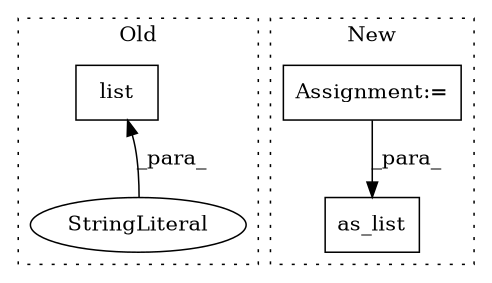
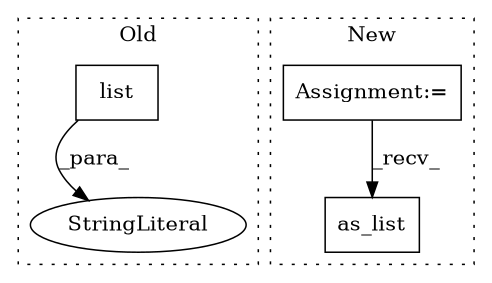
(406, 159) -> (406, 159)
(138, 166) -> (56, 155)
